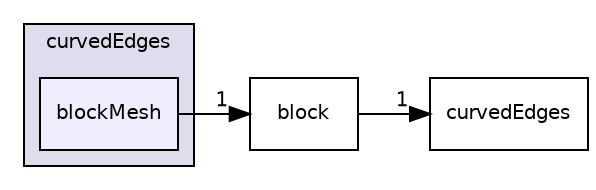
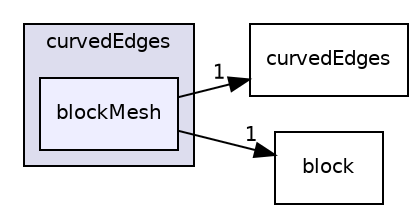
(384, 114) -> (207, 90)
